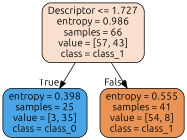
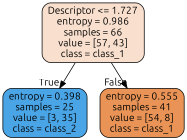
(45, 113) -> (45, 113)
